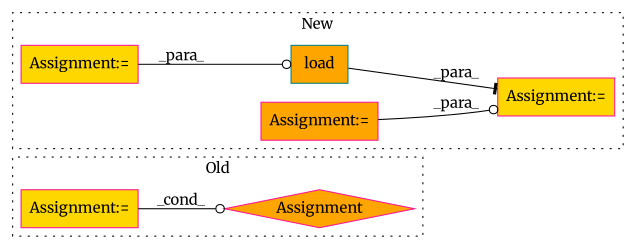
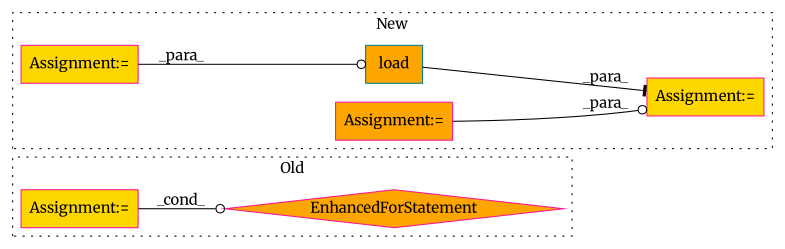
(319, 209) -> (394, 209)
